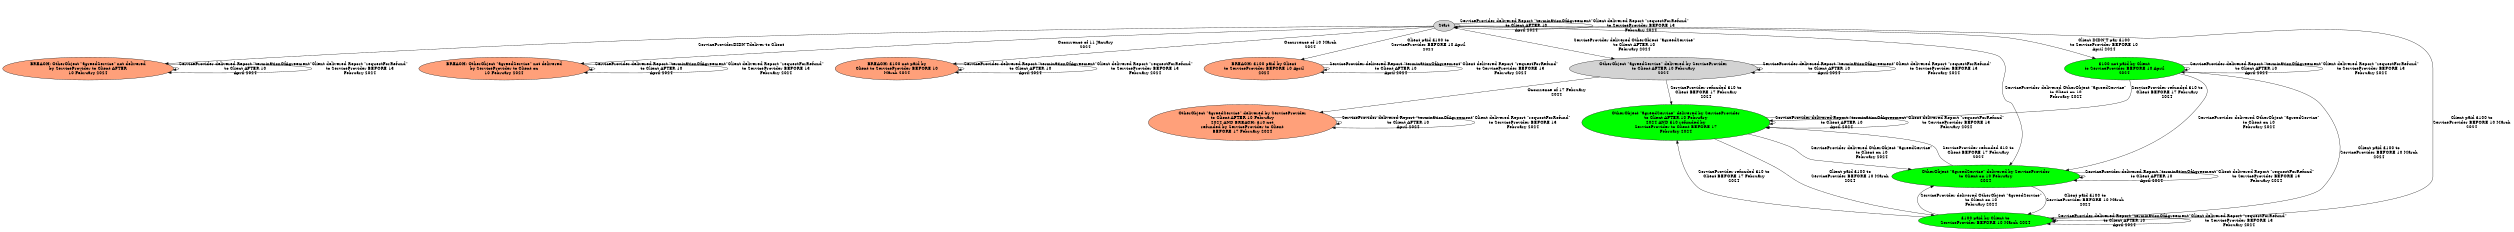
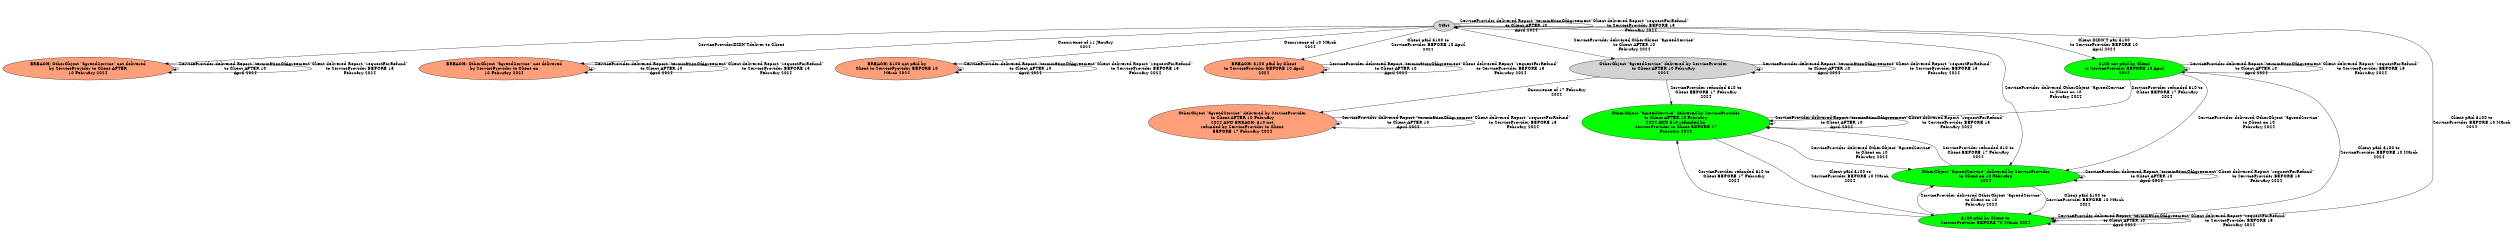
(1986, 221) -> (1986, 221)
